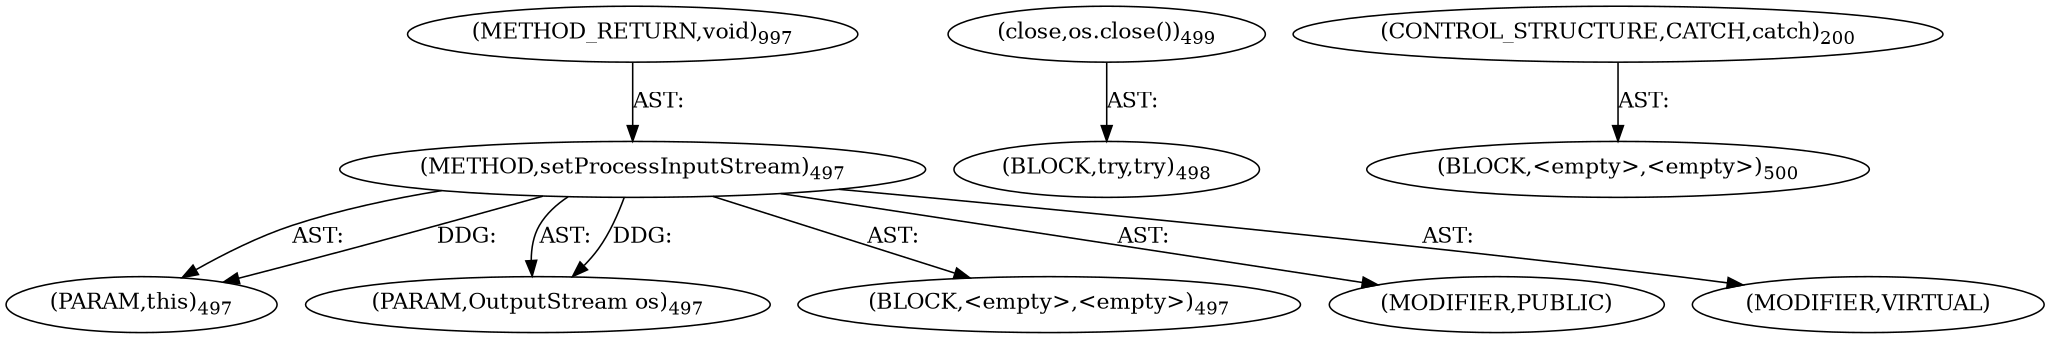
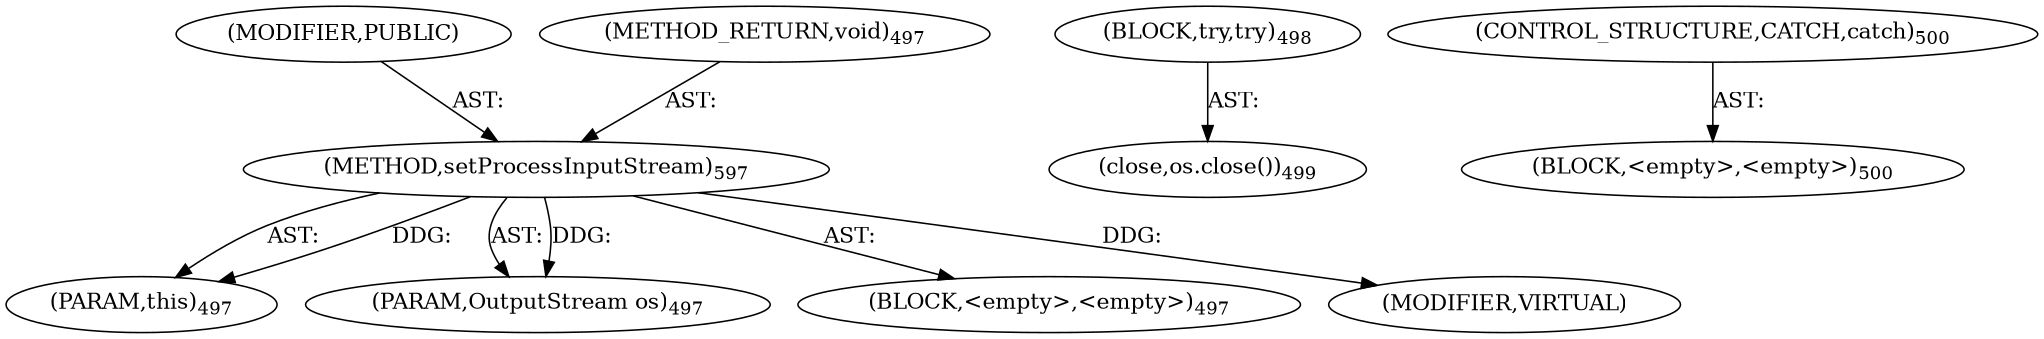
(776, 32) -> (908, 32)
(1838, 32) -> (1933, 32)
(1107, 94) -> (1208, 94)
(828, 167) -> (731, 167)
(1452, 237) -> (1135, 237)
(1072, 238) -> (433, 97)
